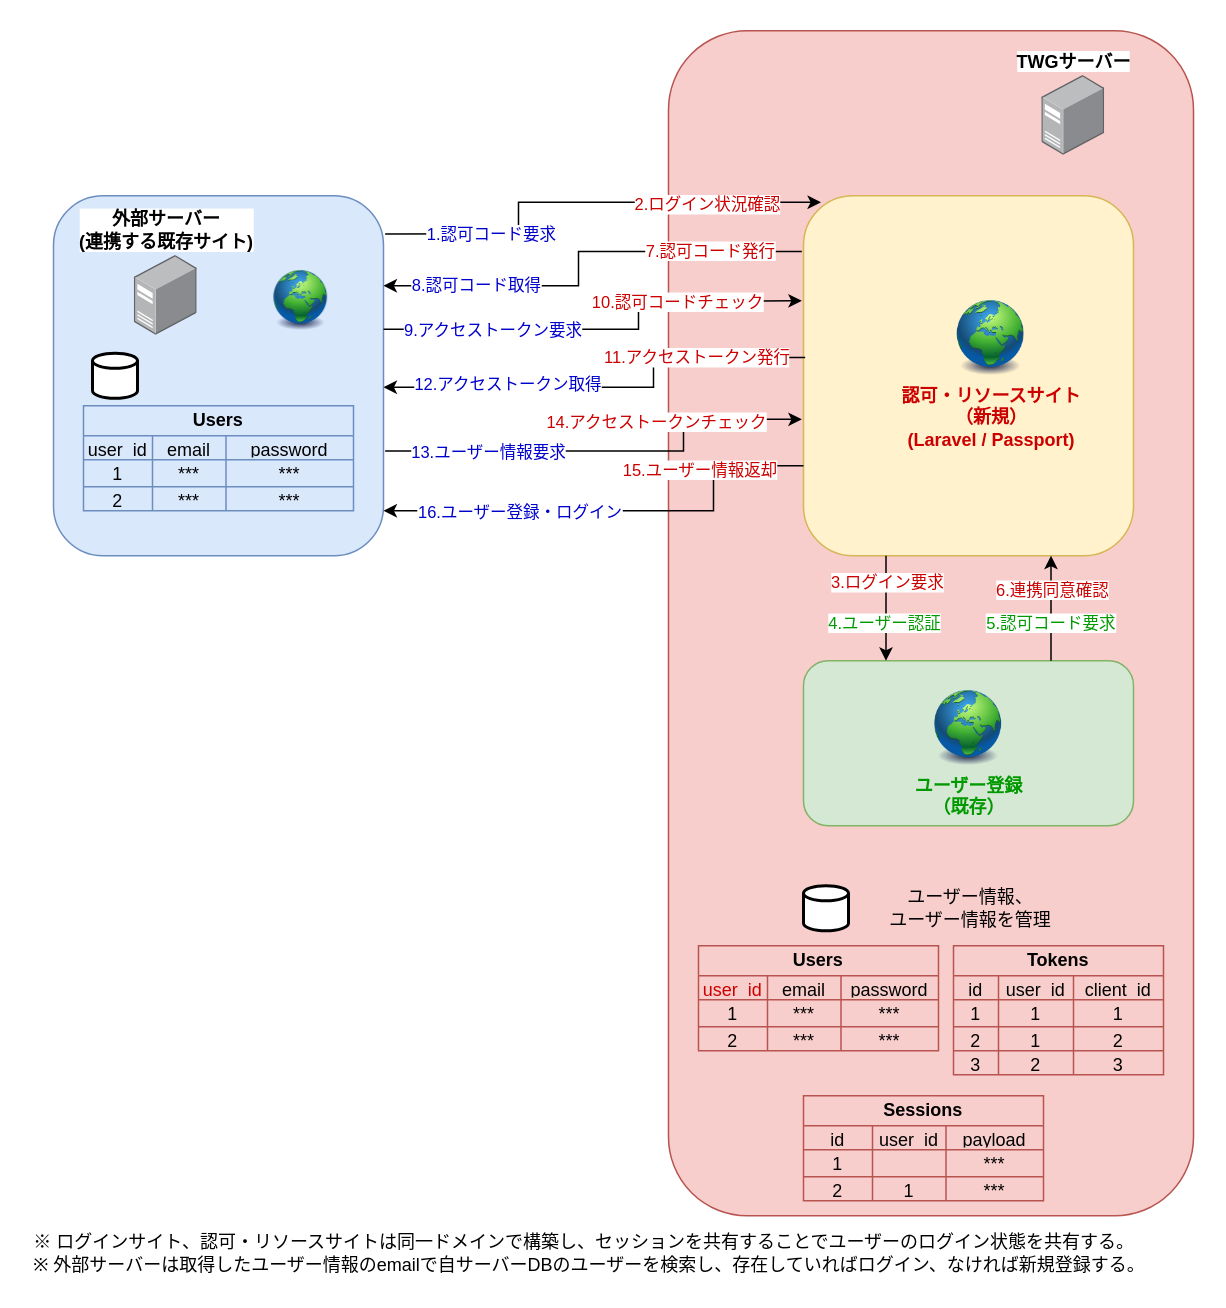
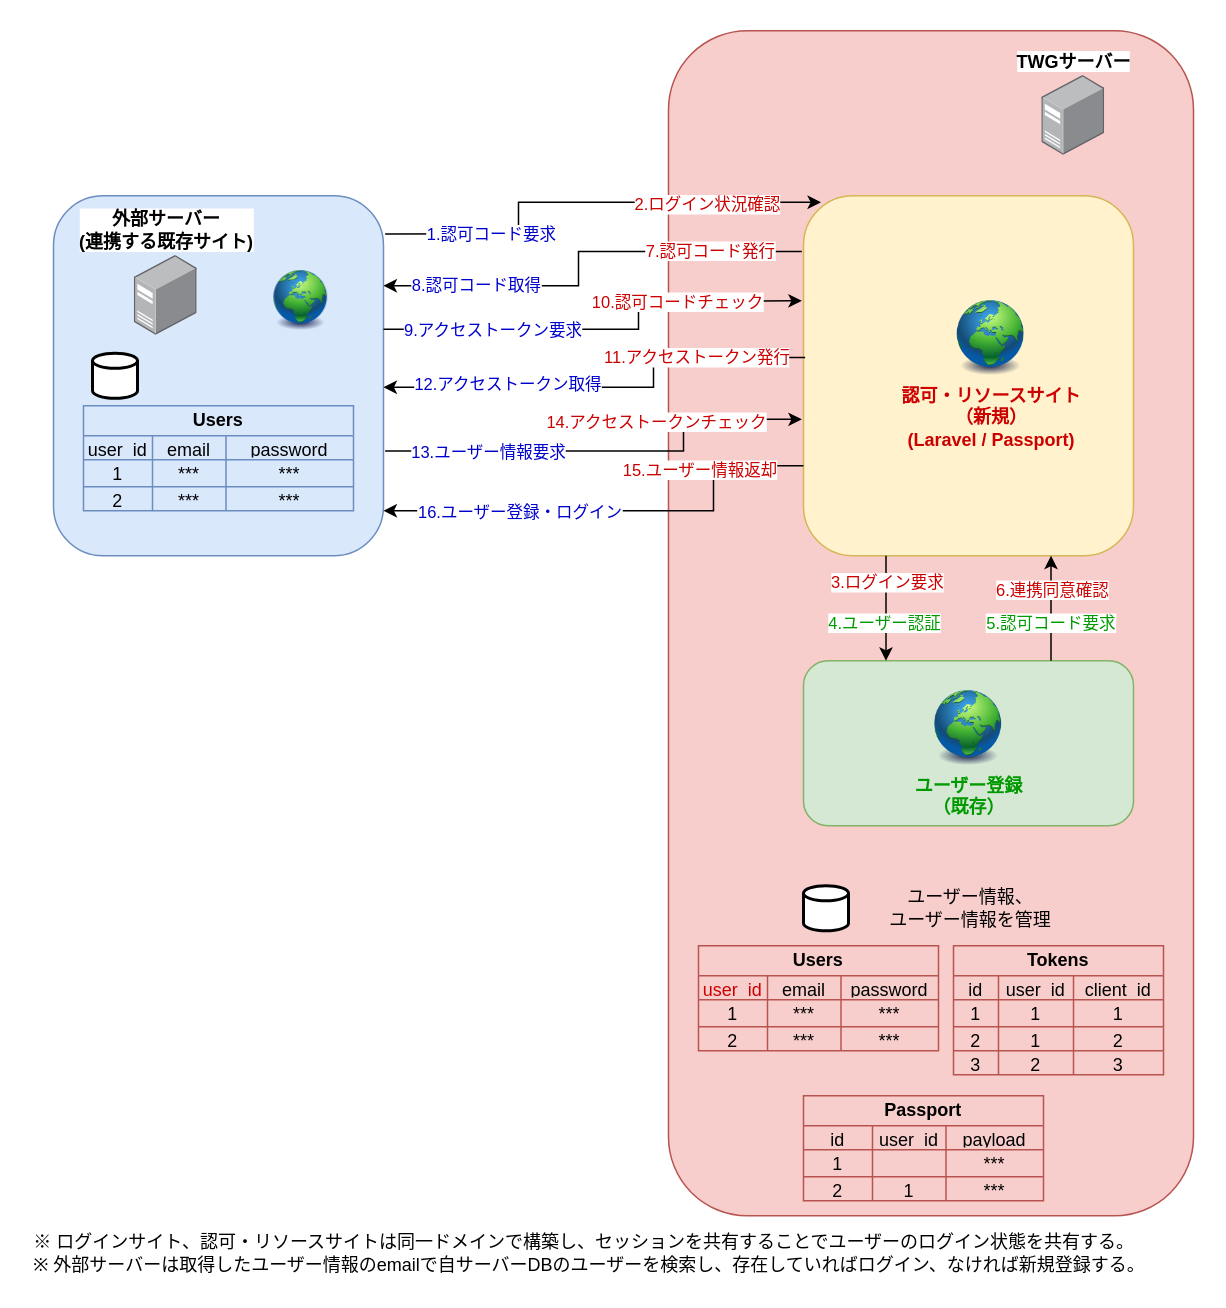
(923, 1111) -> (923, 1111)
